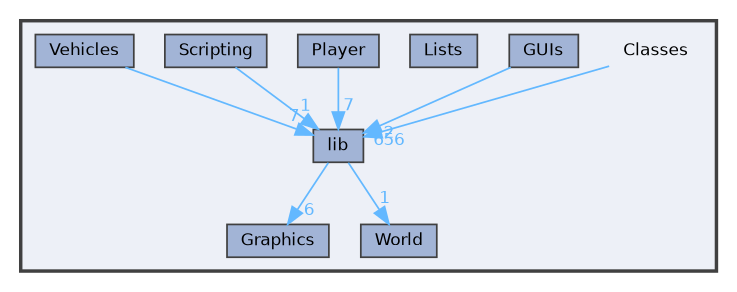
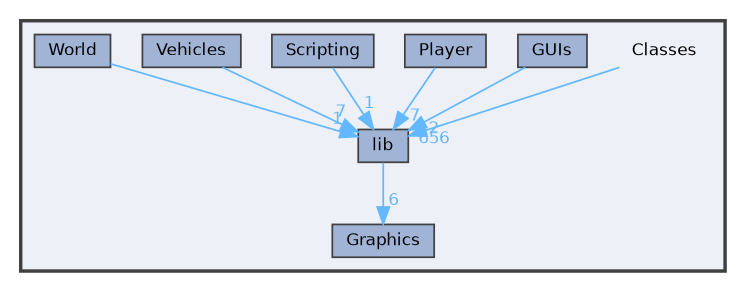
(444, 51) -> none
(364, 186) -> (225, 98)
